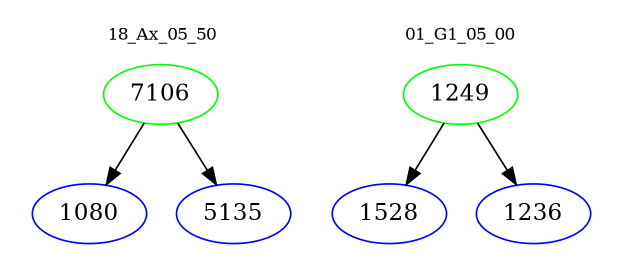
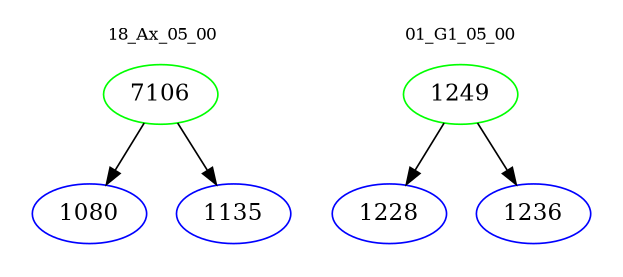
(162, 36) -> (162, 36)
(234, 214) -> (234, 214)
(389, 214) -> (389, 214)
